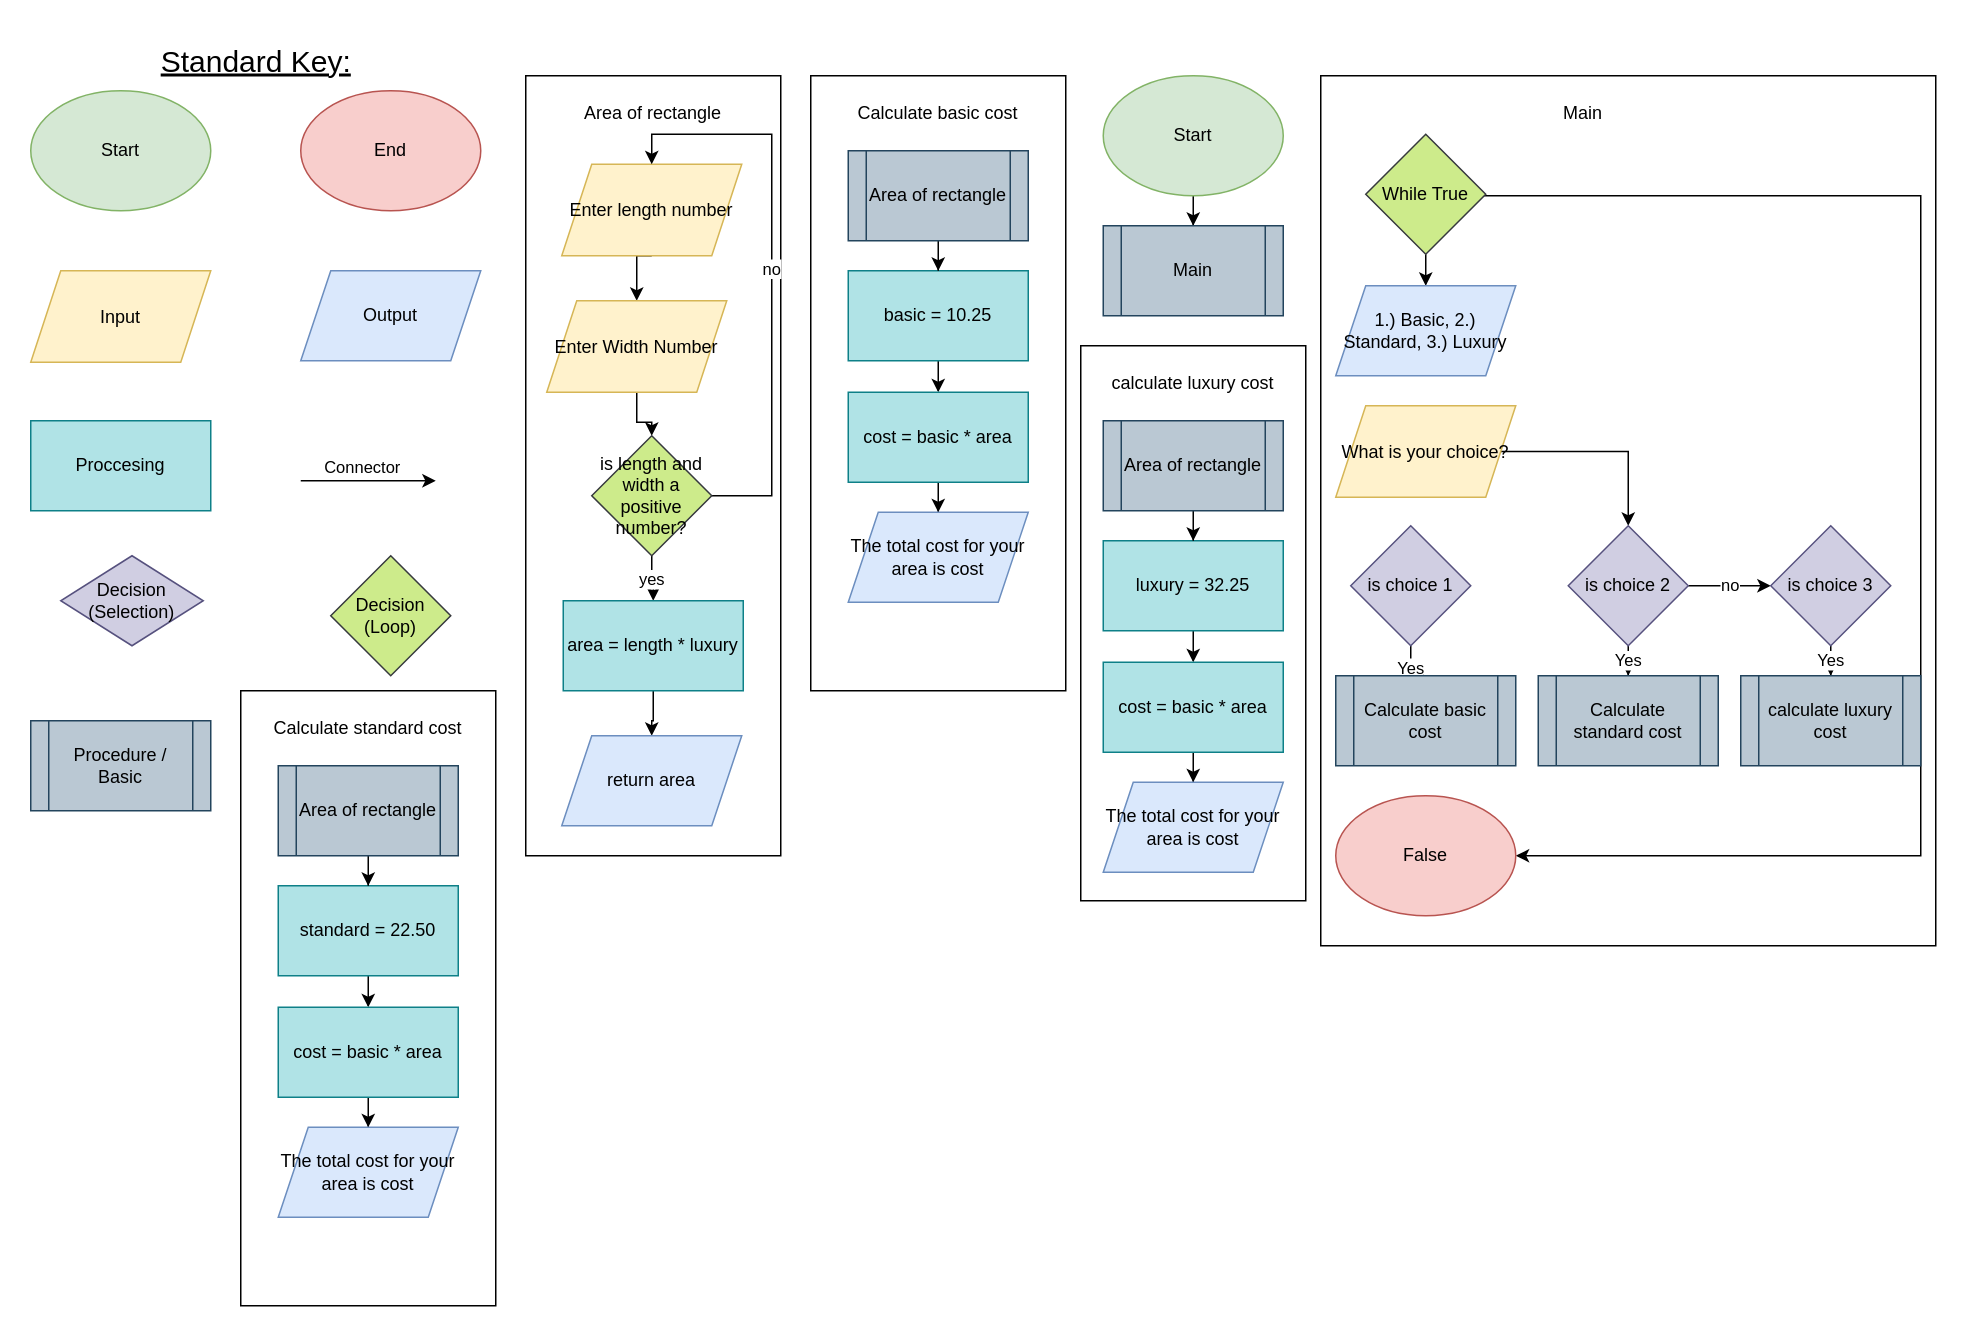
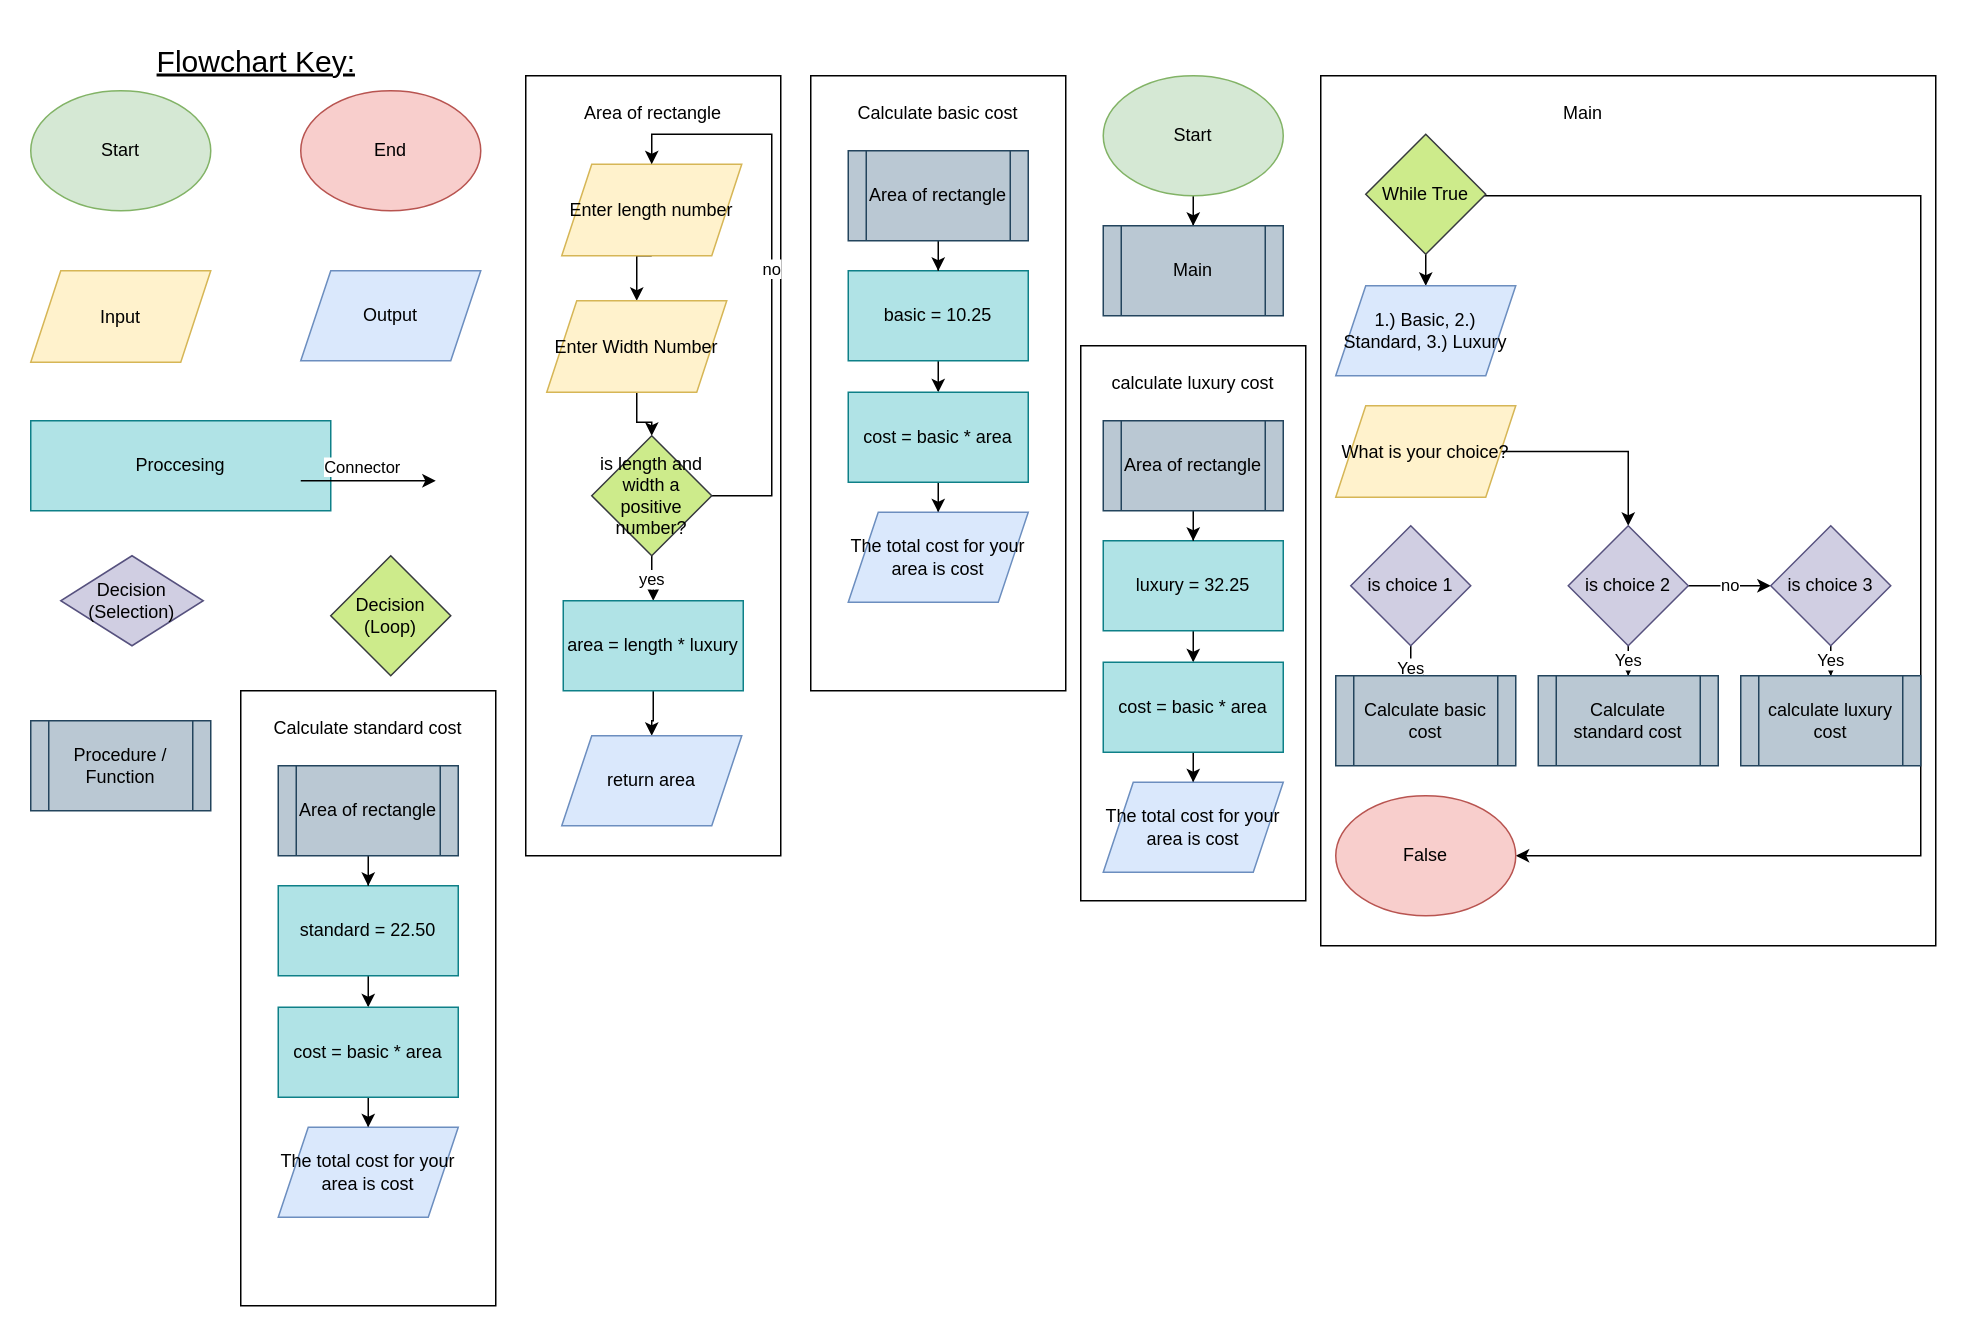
(257, 61) -> (257, 61)
(121, 466) -> (181, 466)
(121, 766) -> (121, 766)
